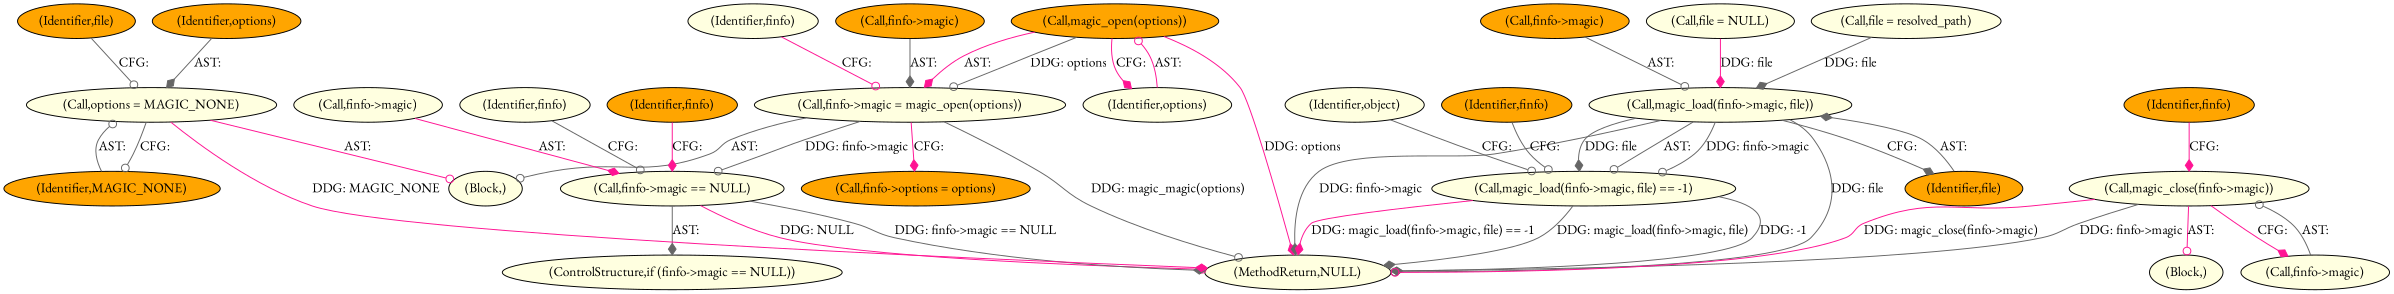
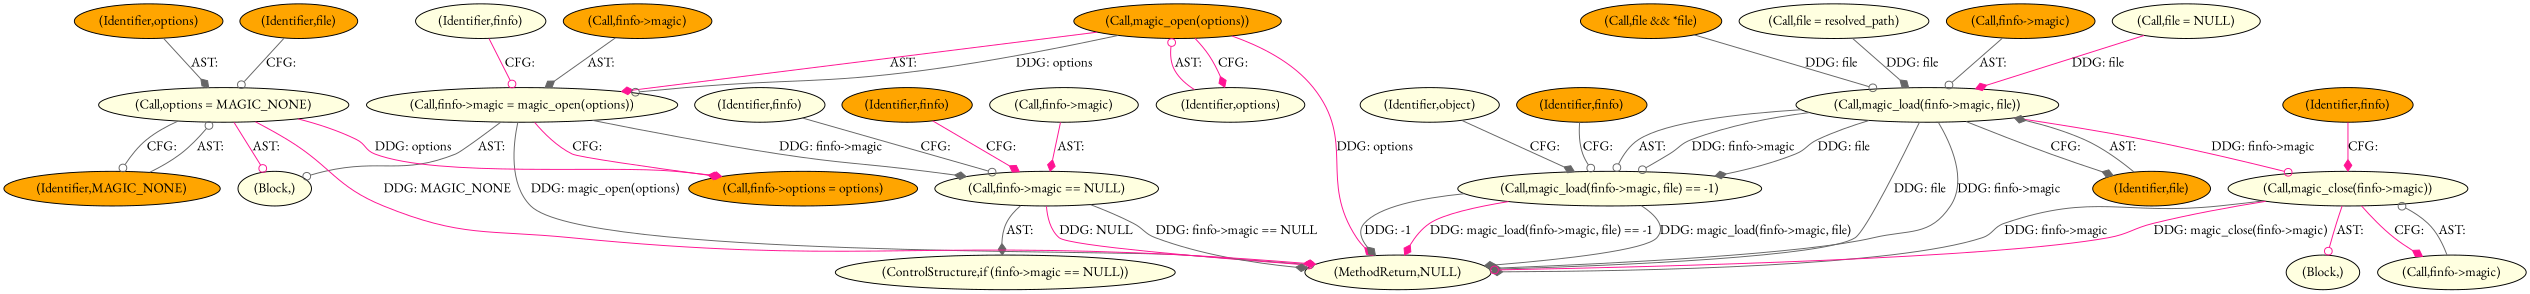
none -> (1651, 21)
none -> (2150, 141)
(791, 145) -> (773, 153)
(1459, 146) -> (1513, 144)
none -> (499, 169)
(1168, 189) -> (605, 189)
